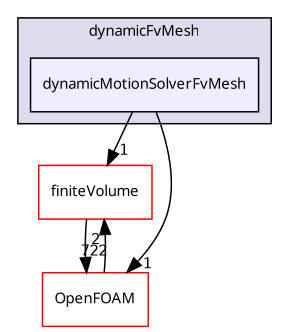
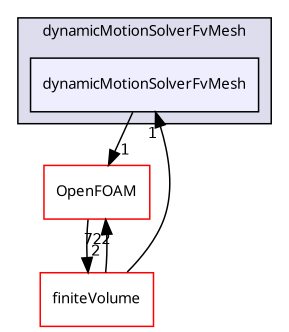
(145, 32) -> (145, 32)
(123, 133) -> (168, 205)
